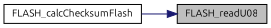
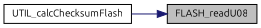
(73, 14) -> (68, 14)
